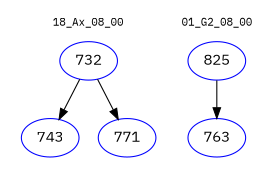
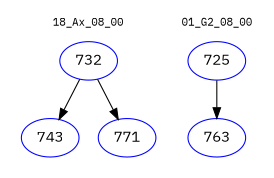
(217, 61) -> (217, 61)
